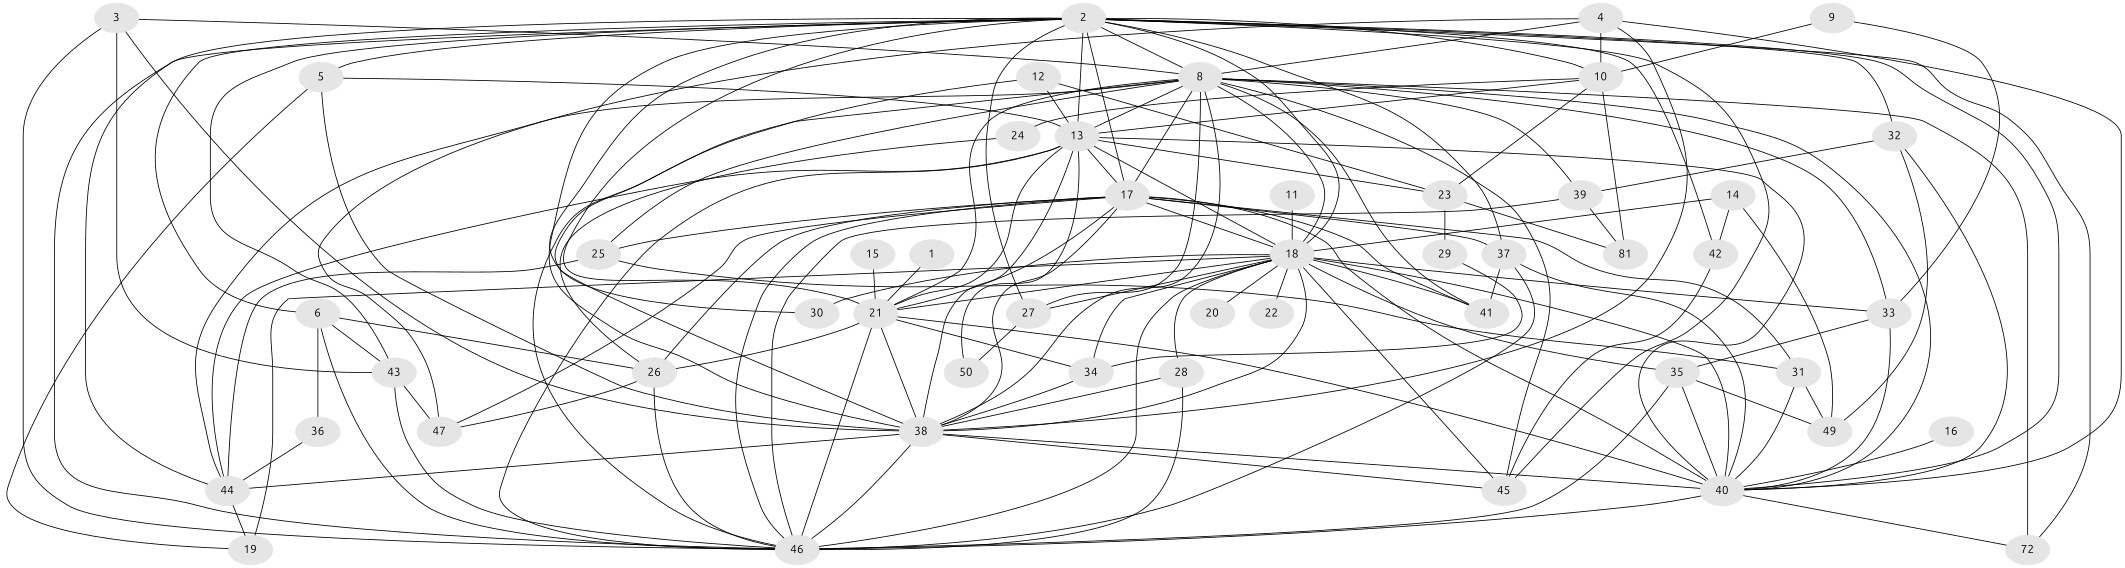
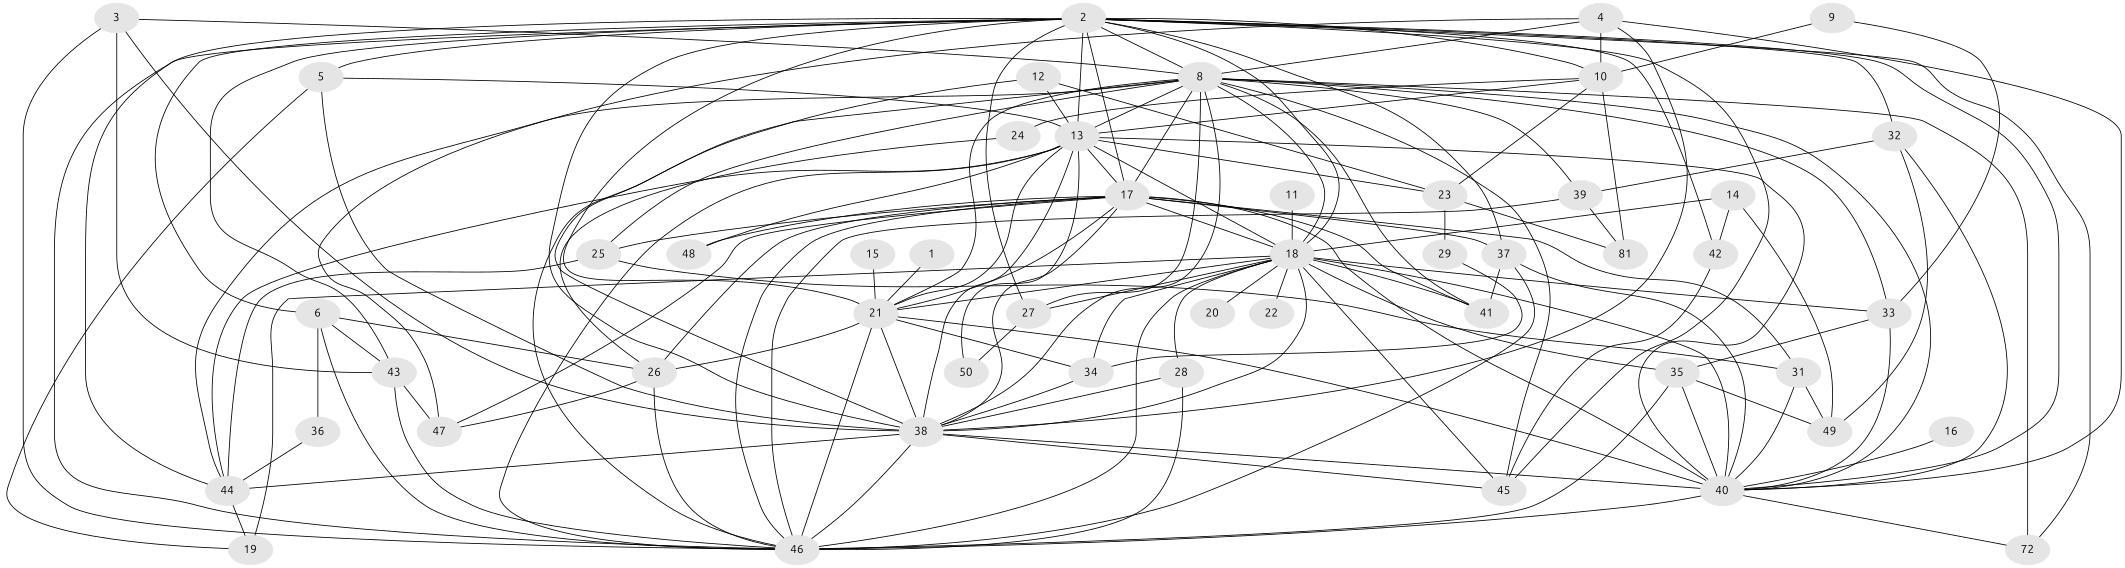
none -> (689, 254)
(817, 314) -> none
